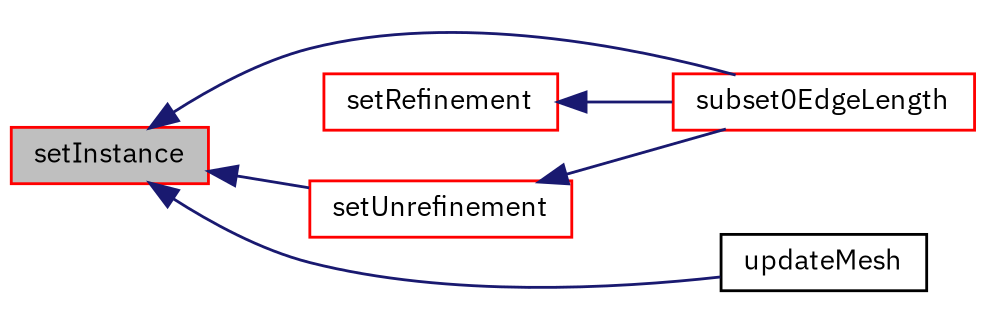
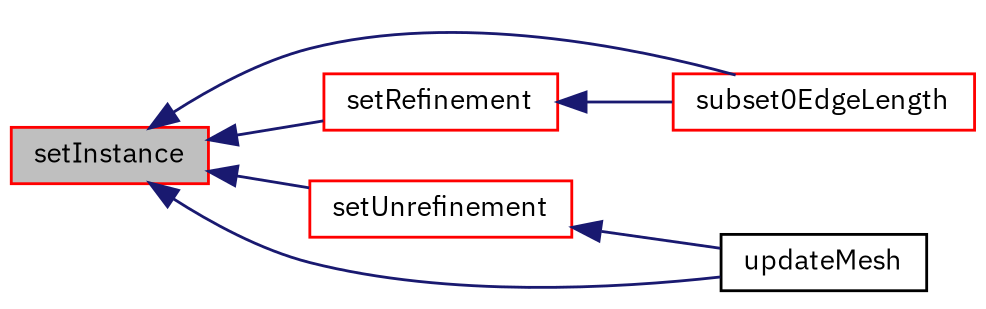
none -> (280, 128)
(646, 152) -> (661, 240)
